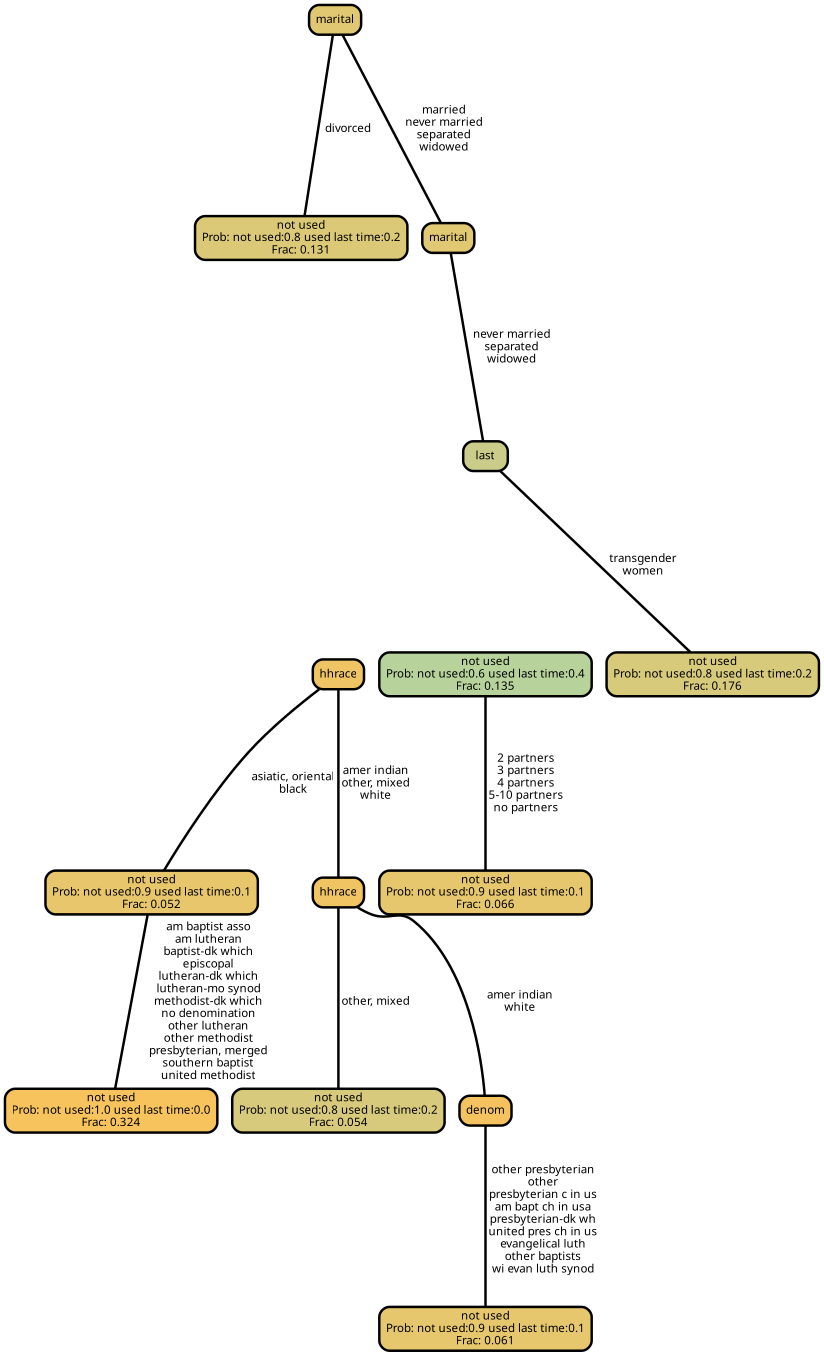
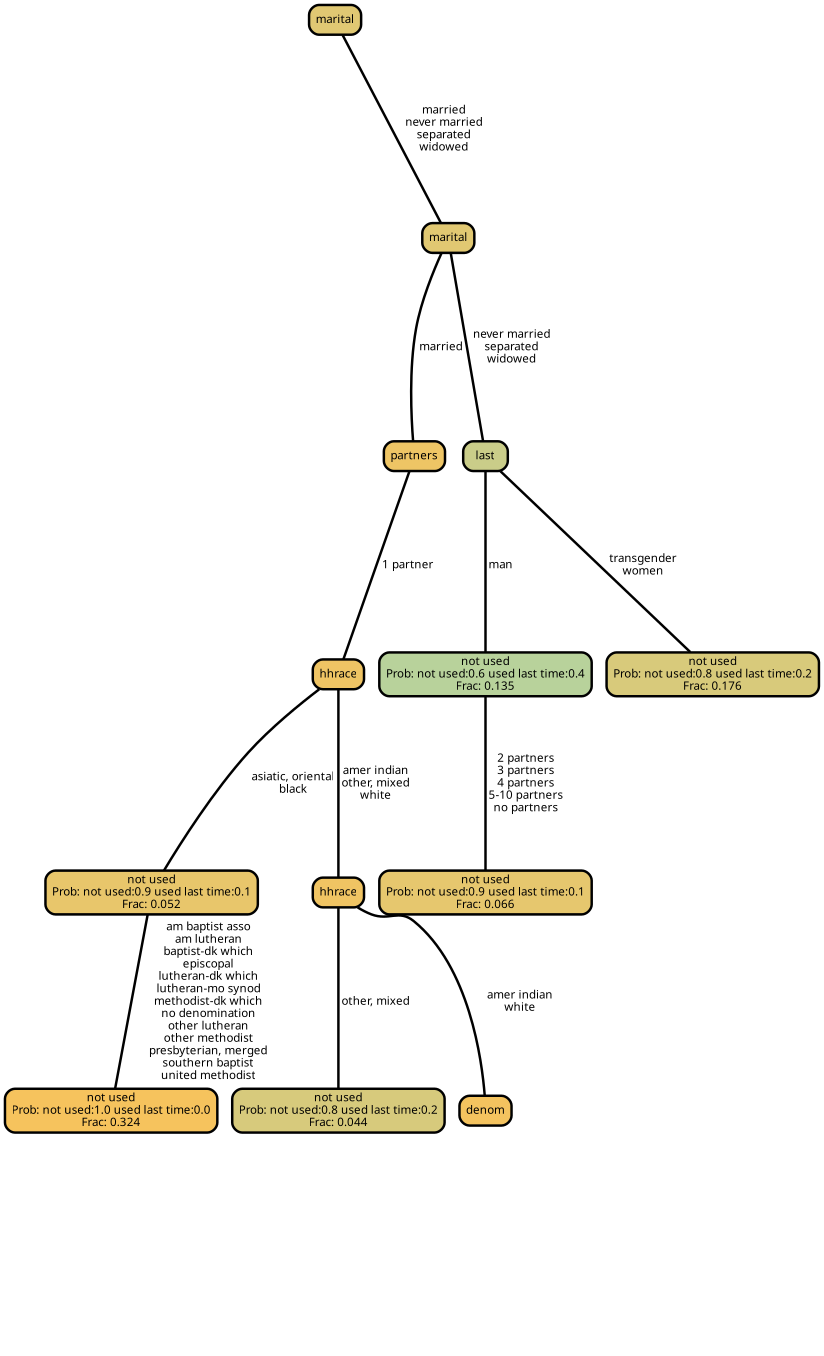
(301, 238) -> none
none -> (414, 456)
none -> (486, 562)
(338, 1111) -> (338, 1111)
(486, 1329) -> none
